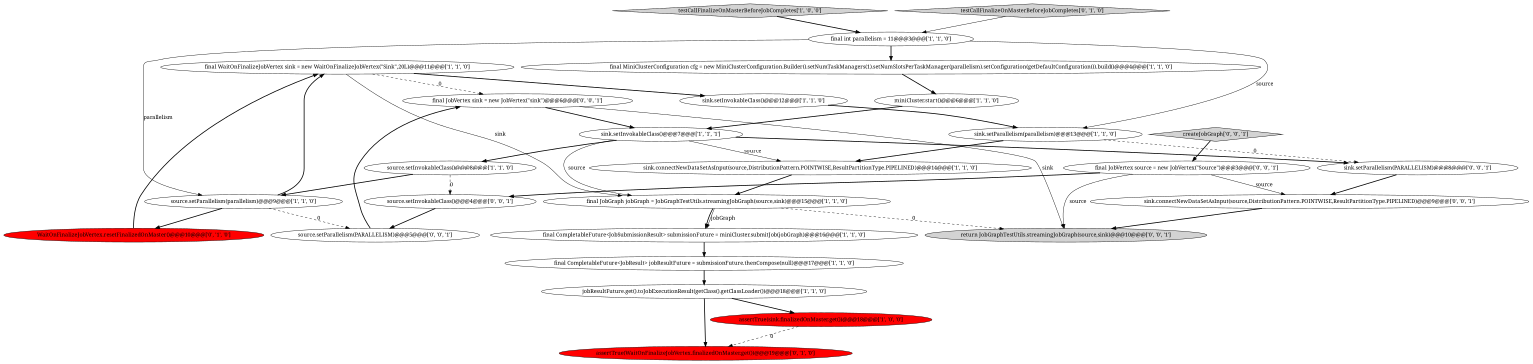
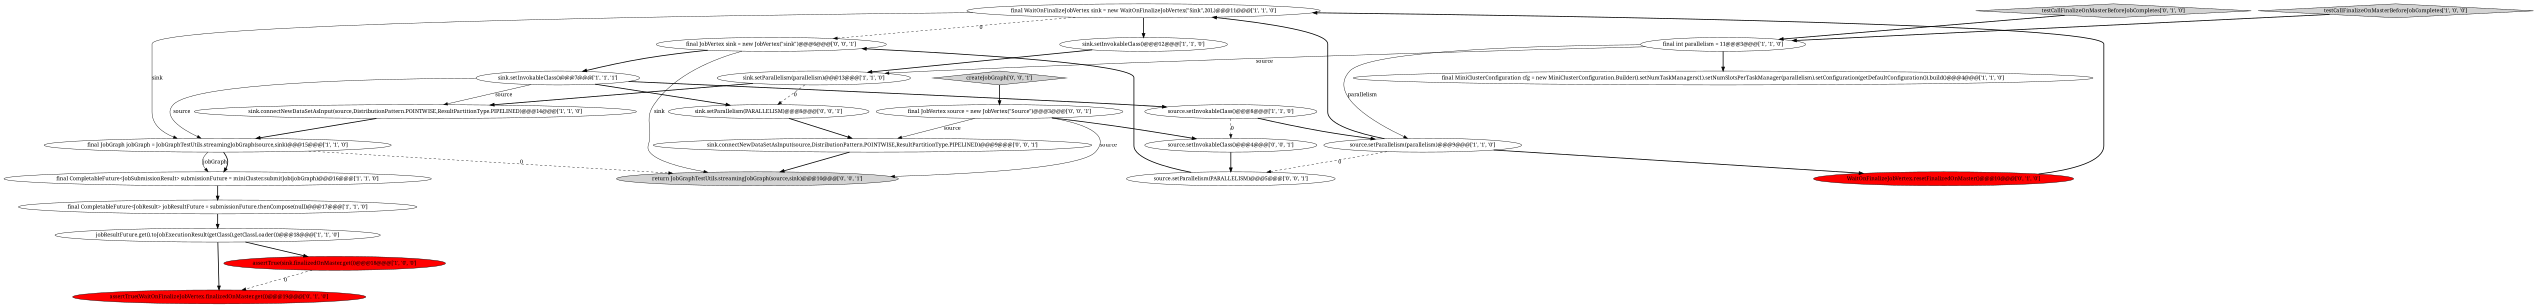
(966, 24) -> (1910, 28)
(947, 101) -> none
